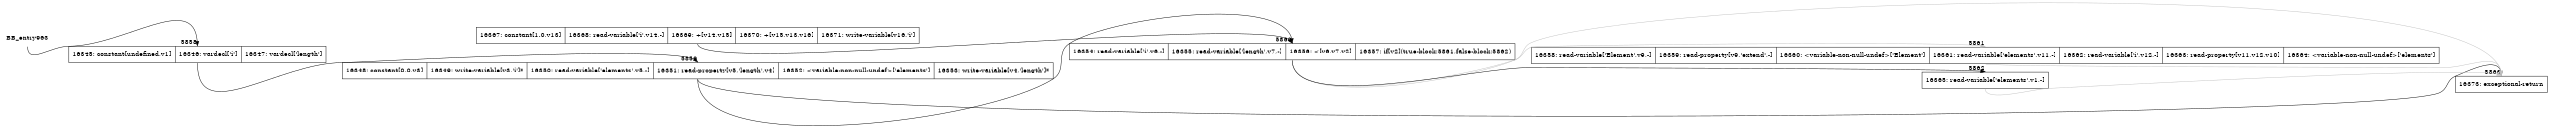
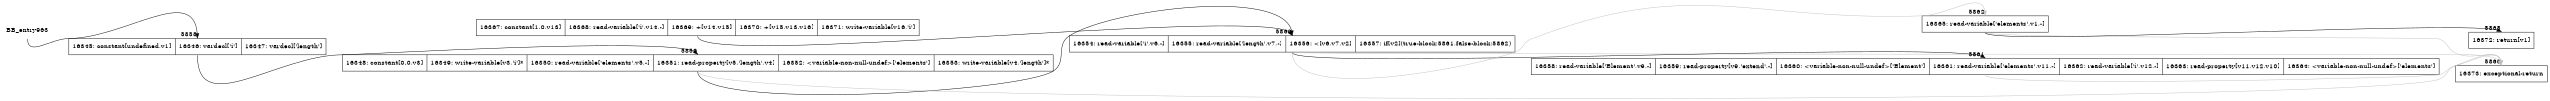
none -> (2501, 40)
(1627, 45) -> (1568, 57)
(1630, 68) -> (1630, 11)
(1605, 116) -> (1604, 98)
